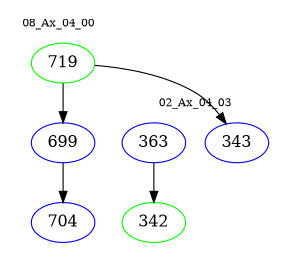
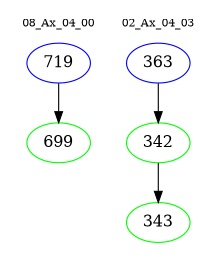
(63, 63) -> (59, 63)
(162, 78) -> (158, 177)
(63, 143) -> (59, 143)
(237, 143) -> (158, 222)
(63, 222) -> none
